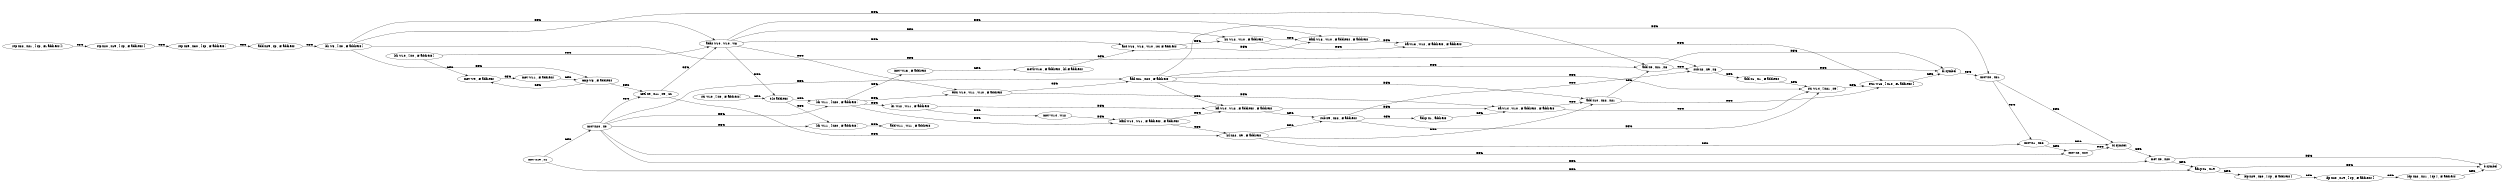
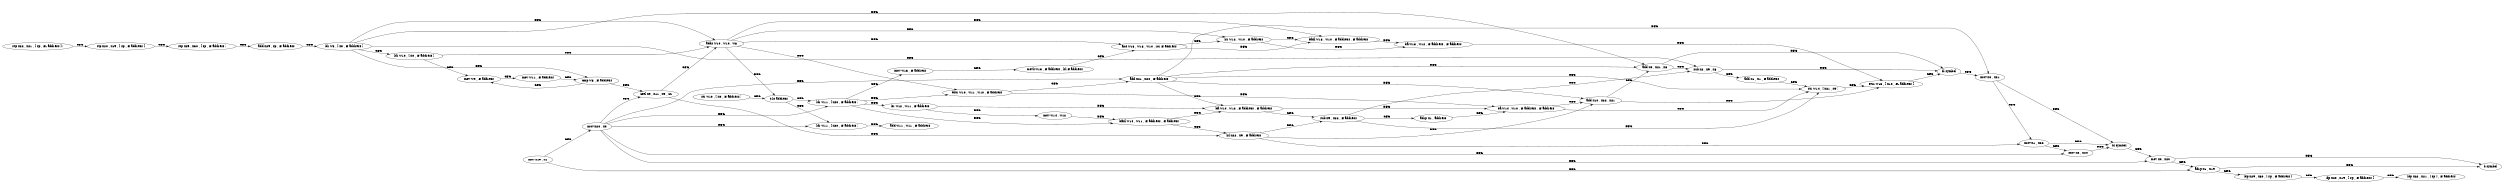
(1197, 41) -> (1197, 41)
none -> (373, 52)
(2472, 174) -> none
